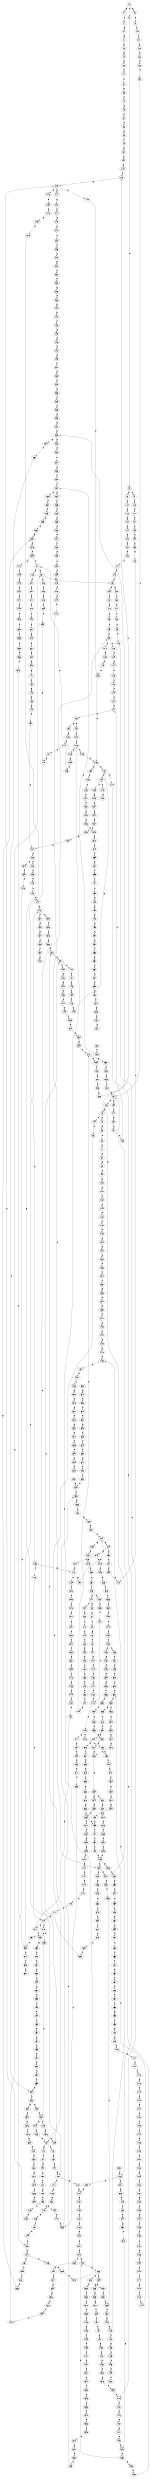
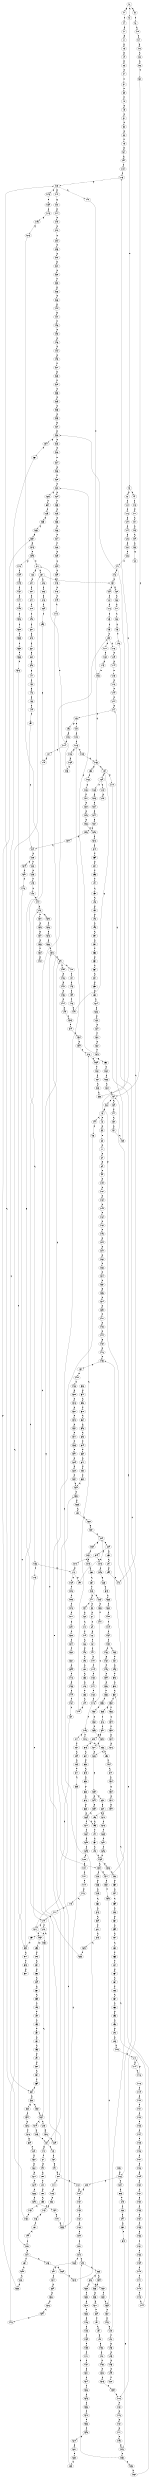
none -> (97, 1037)
none -> (74, 1475)
(71, 1656) -> none
(139, 2079) -> (139, 2067)
